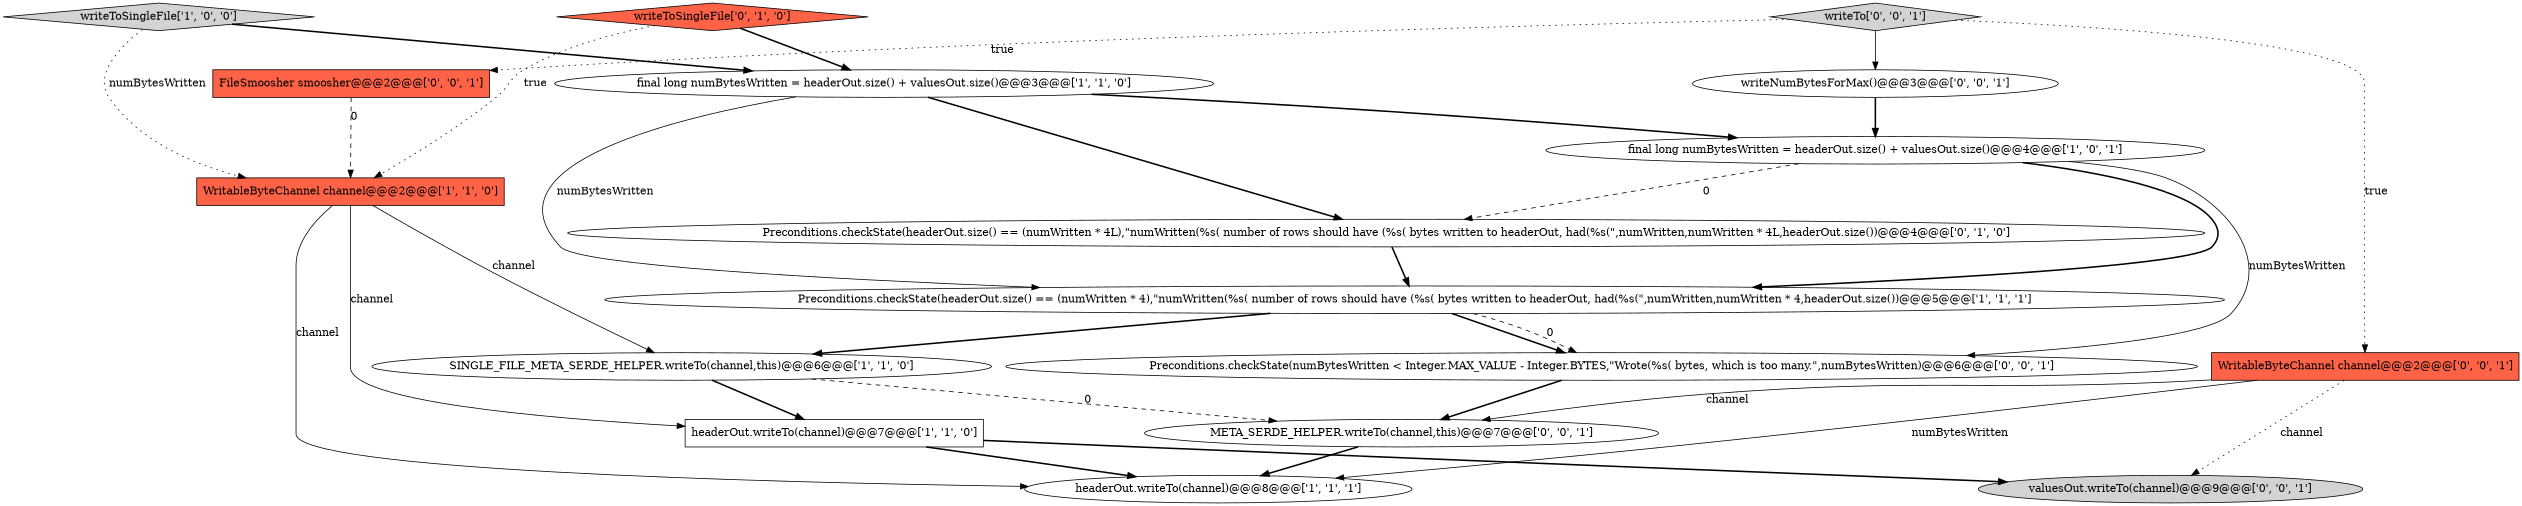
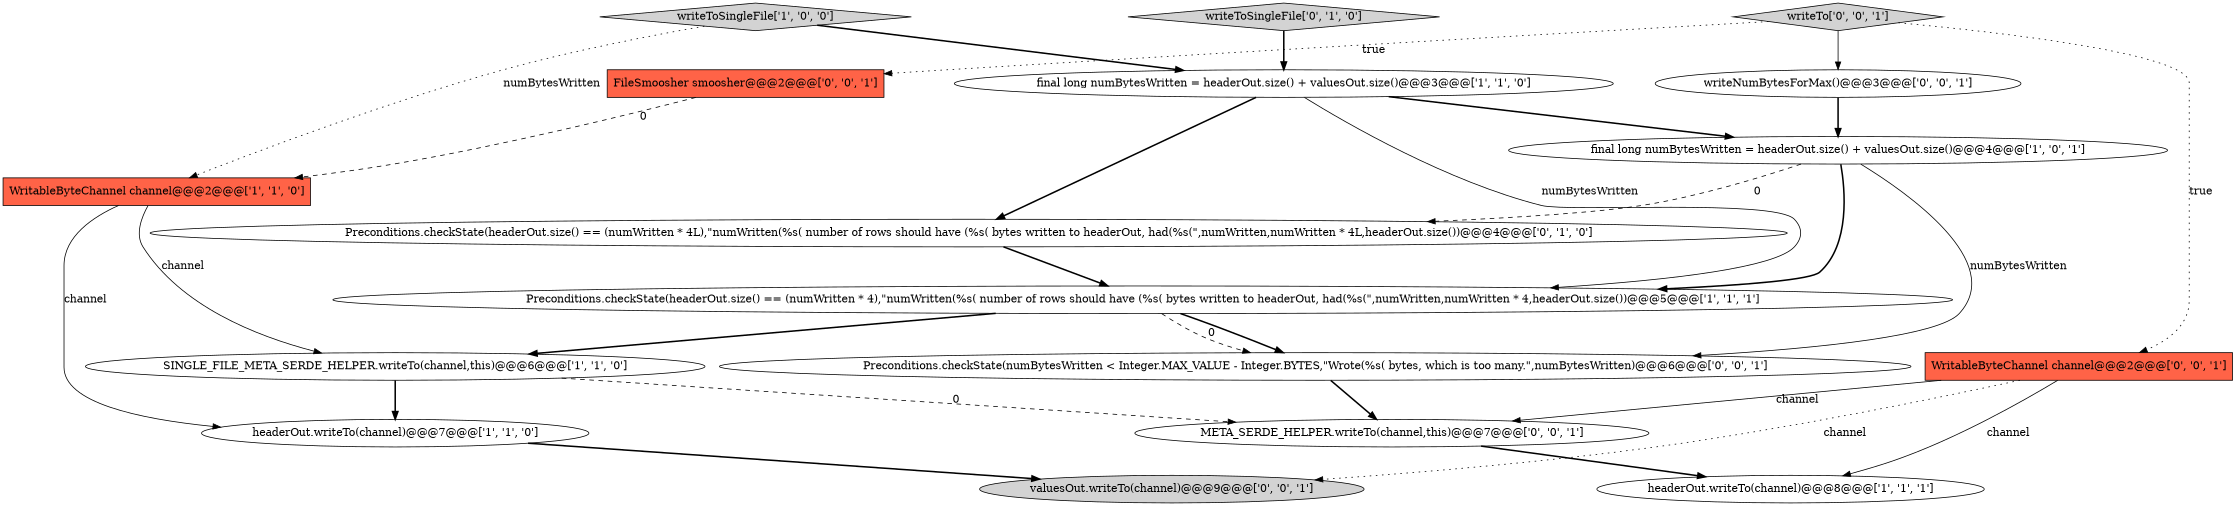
(712, 17) -> (1284, 17)
(509, 83) -> none
(834, 433) -> (395, 433)
(1960, 433) -> (2008, 433)
(1027, 461) -> none
(535, 471) -> none
